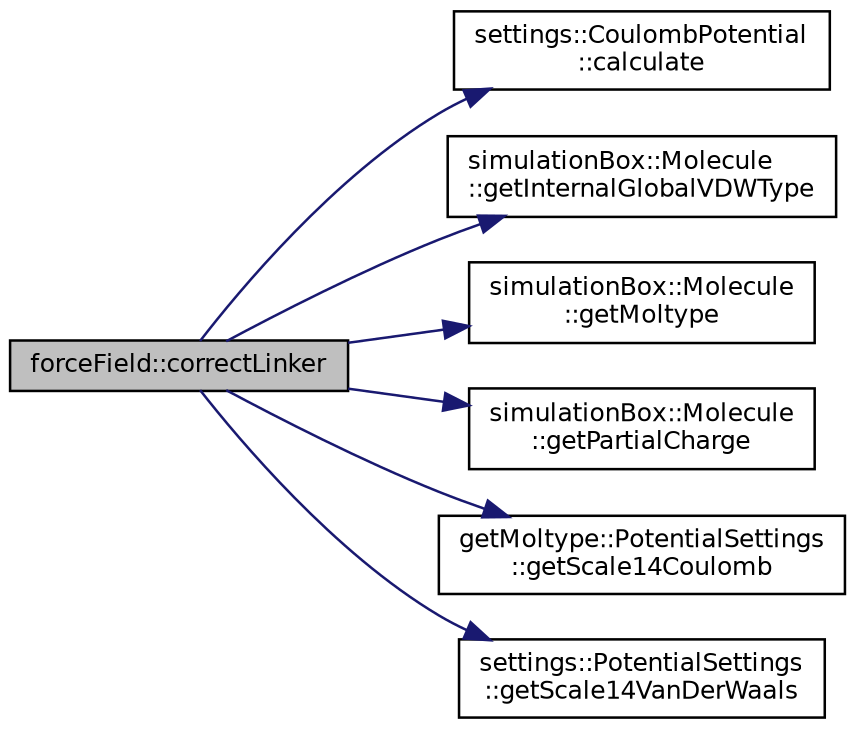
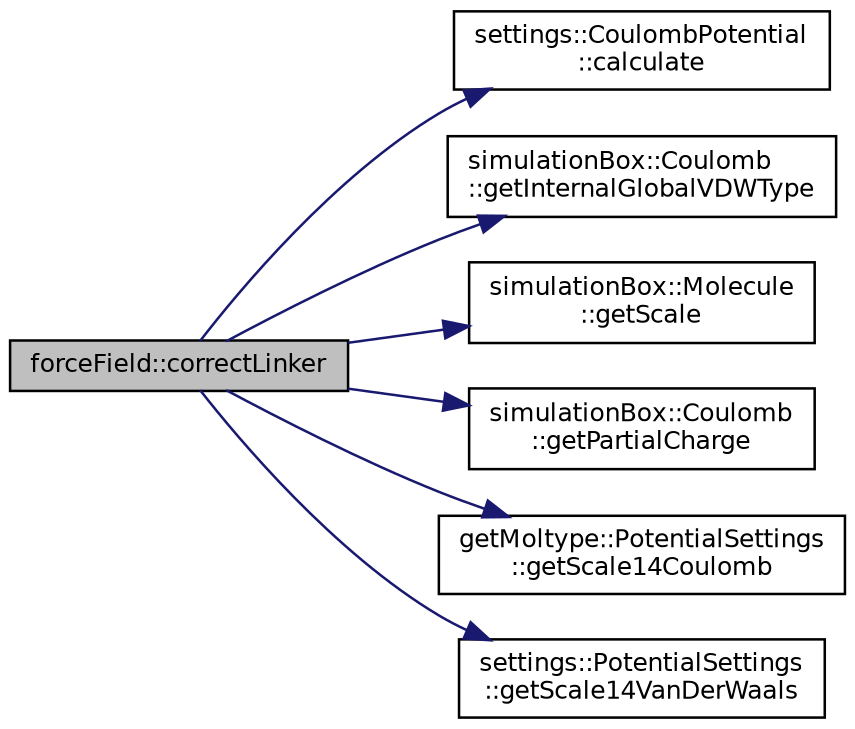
(642, 177) -> (642, 177)
(642, 303) -> (642, 303)
(642, 429) -> (642, 429)
